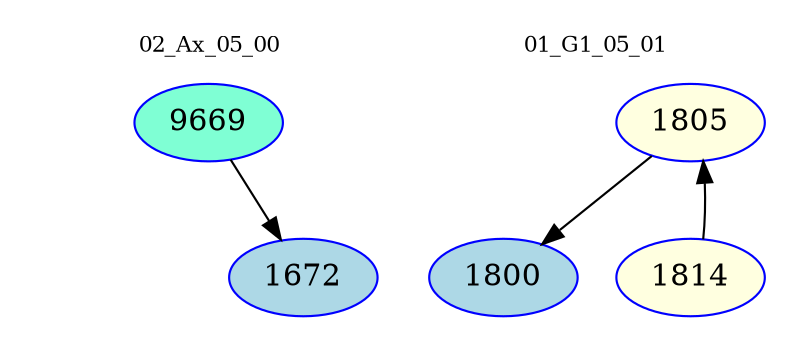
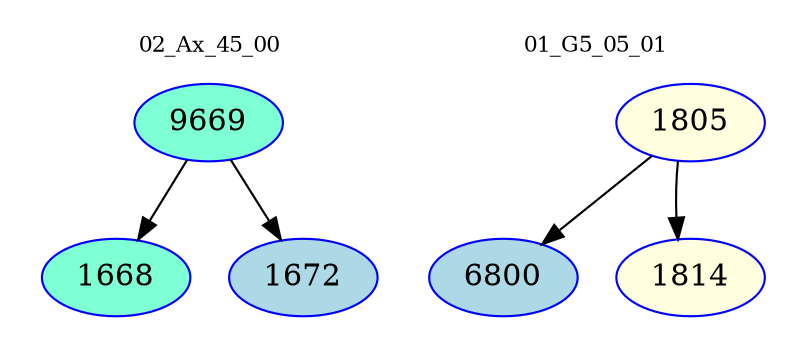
(210, 46) -> (210, 46)
(596, 46) -> (596, 46)
(705, 211) -> (676, 189)
none -> (116, 278)
(503, 278) -> (503, 278)
